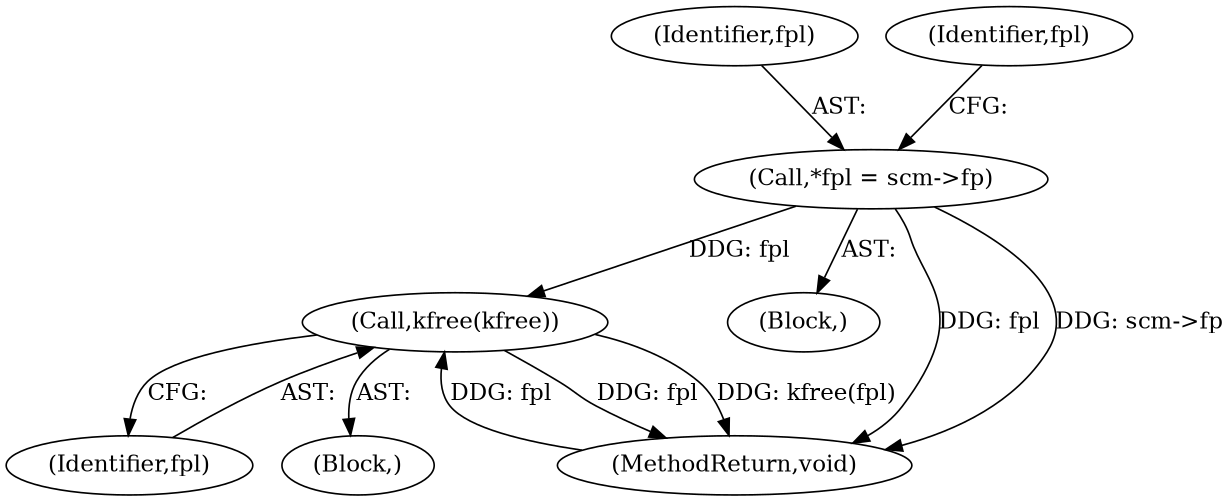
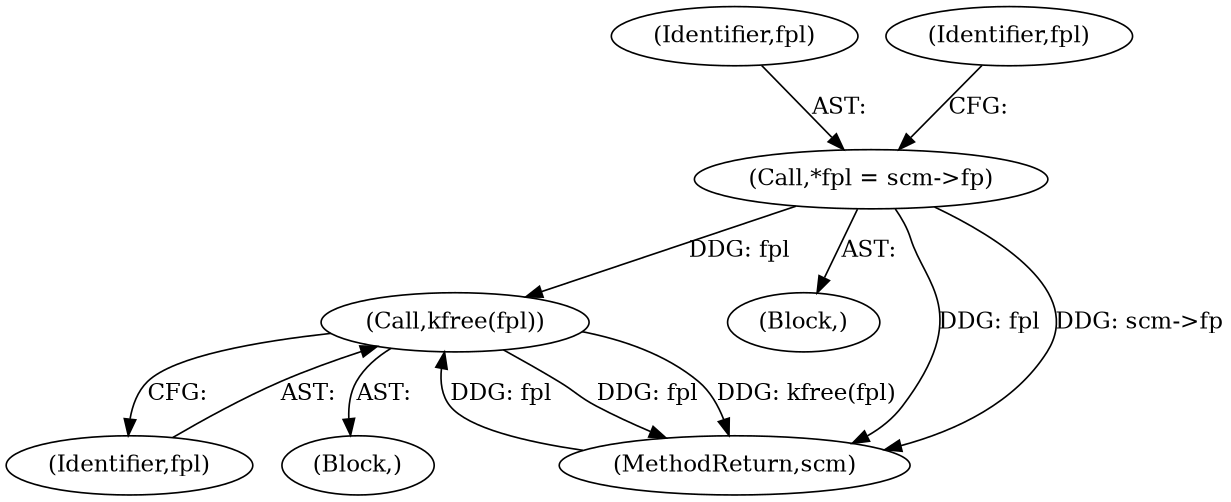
(455, 322) -> (455, 322)
(735, 465) -> (735, 465)
